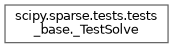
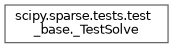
(87, 24) -> (87, 24)
